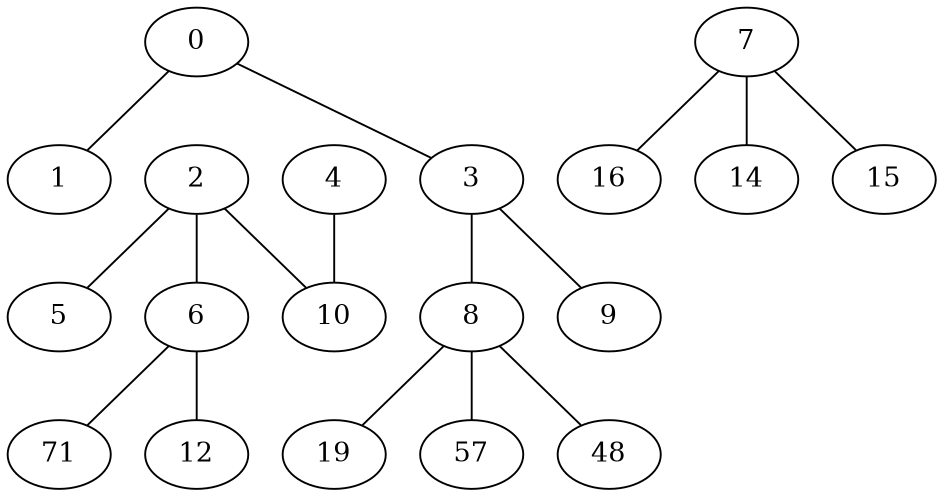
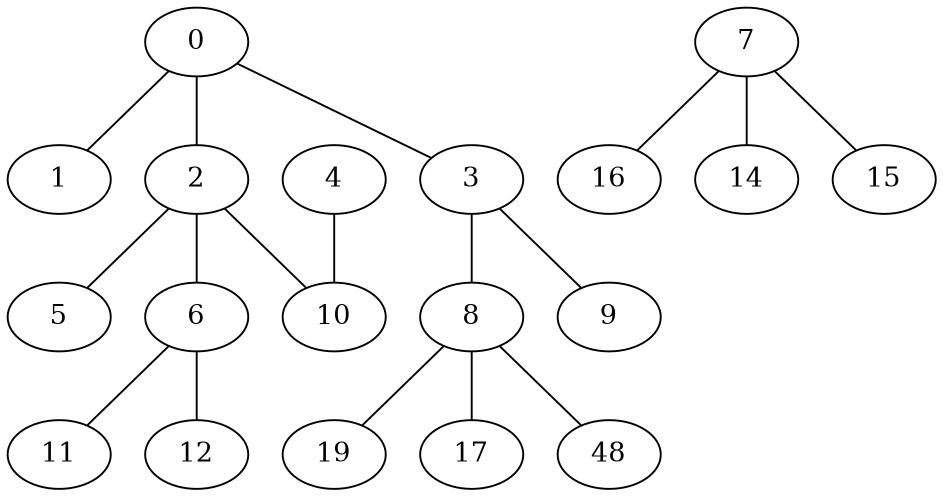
none -> (197, 111)
(59, 455) -> (59, 455)
(472, 455) -> (472, 455)
